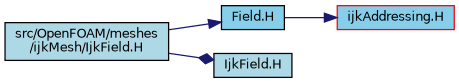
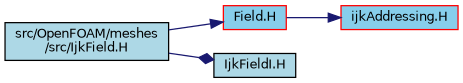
(253, 18) -> (255, 18)
(87, 42) -> (87, 42)
(253, 65) -> (255, 65)
